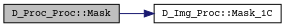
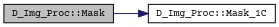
(62, 14) -> (59, 14)
